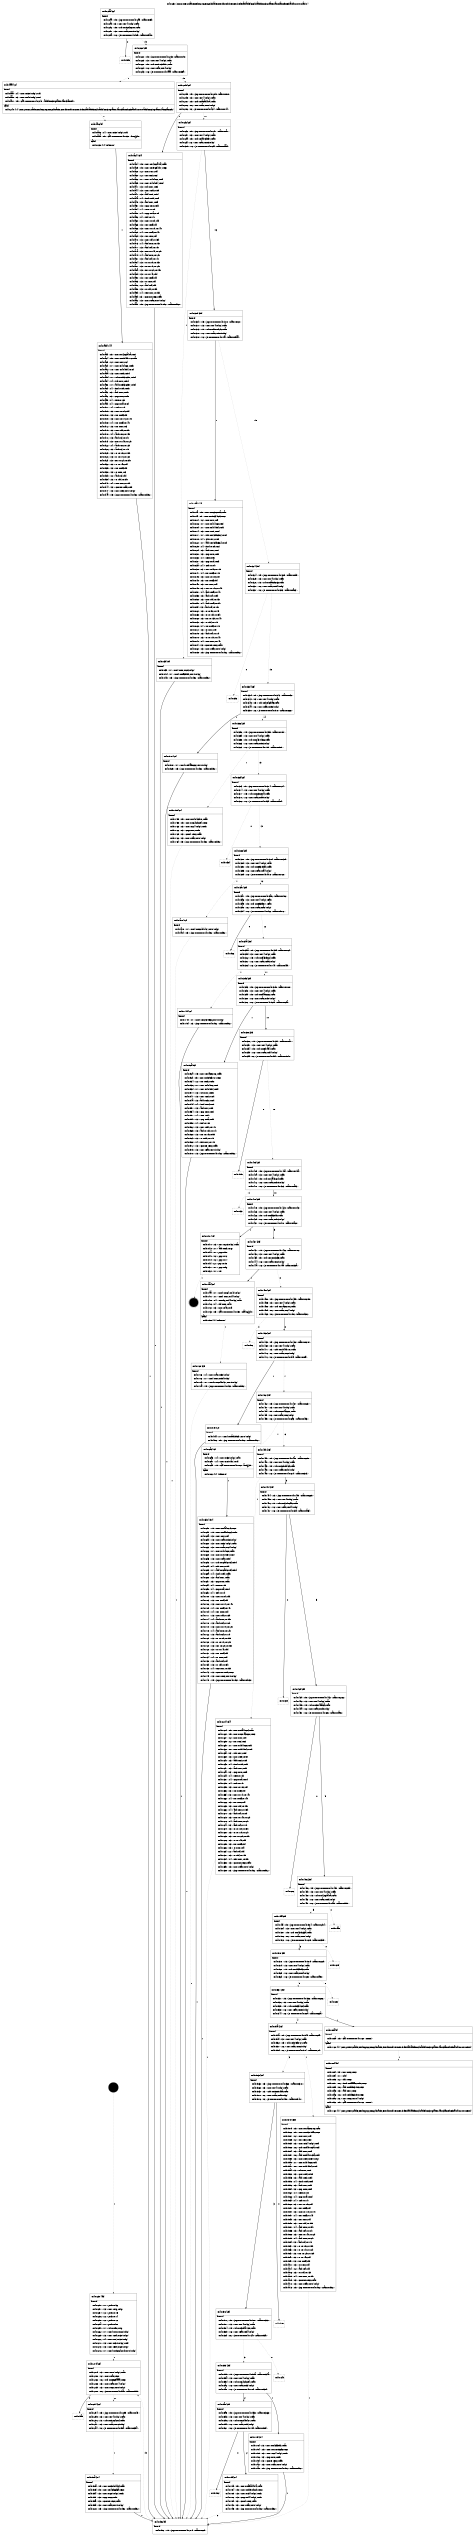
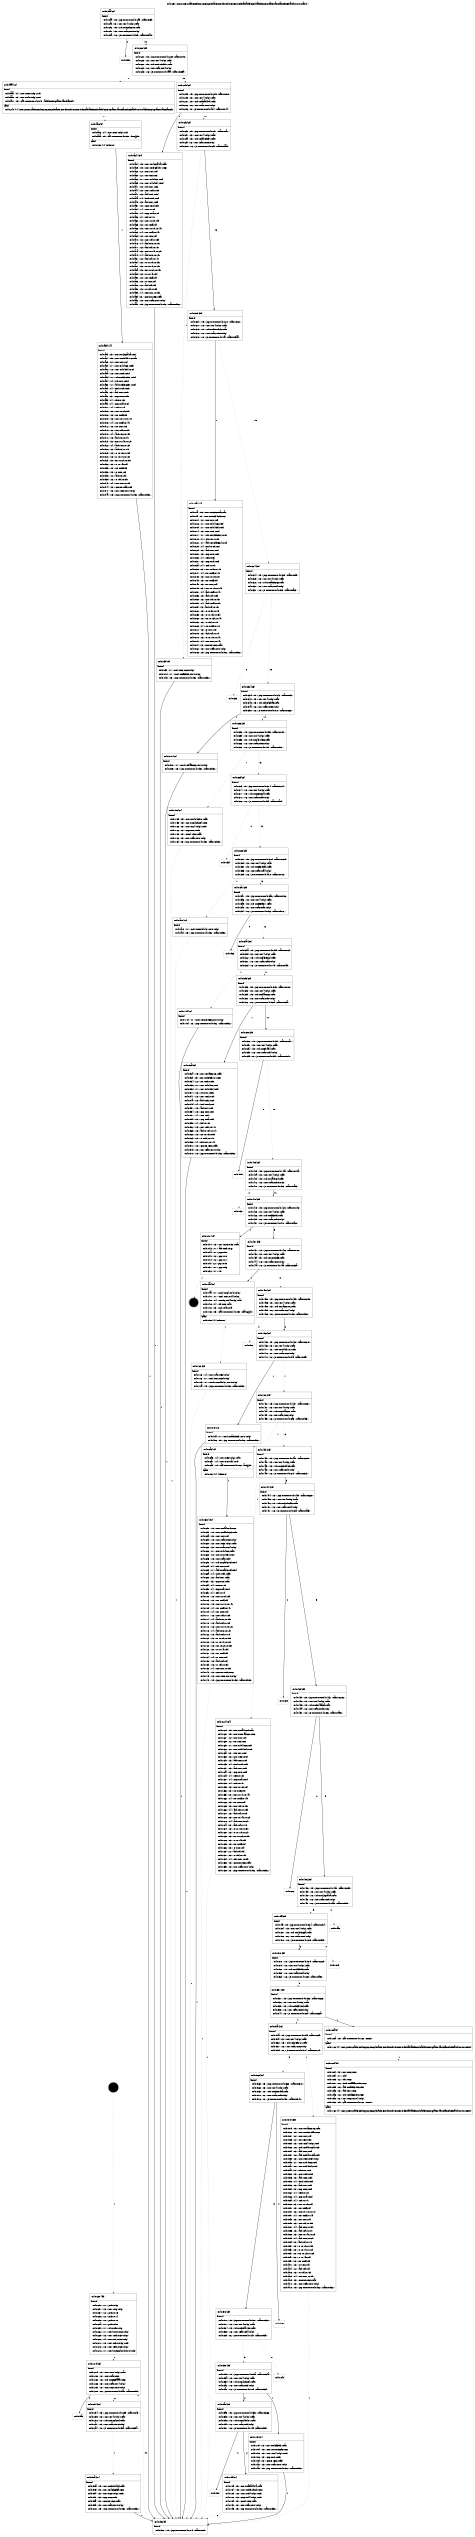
(333, 2002) -> none
(201, 2101) -> (201, 2101)
